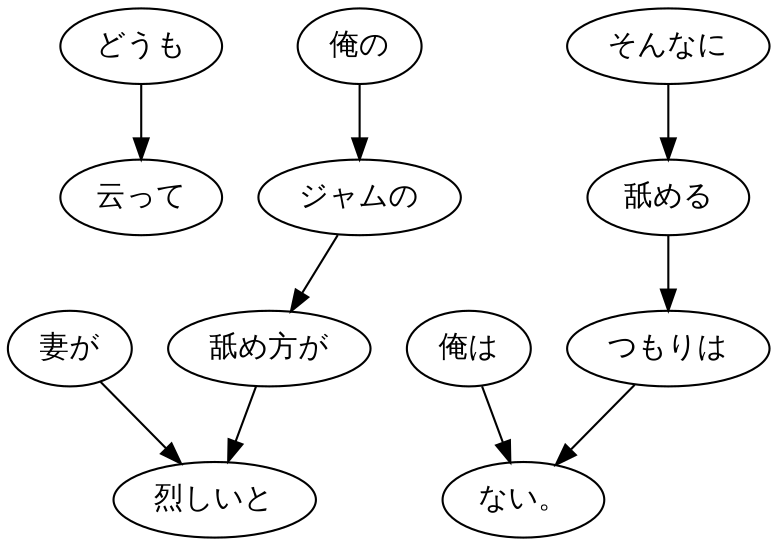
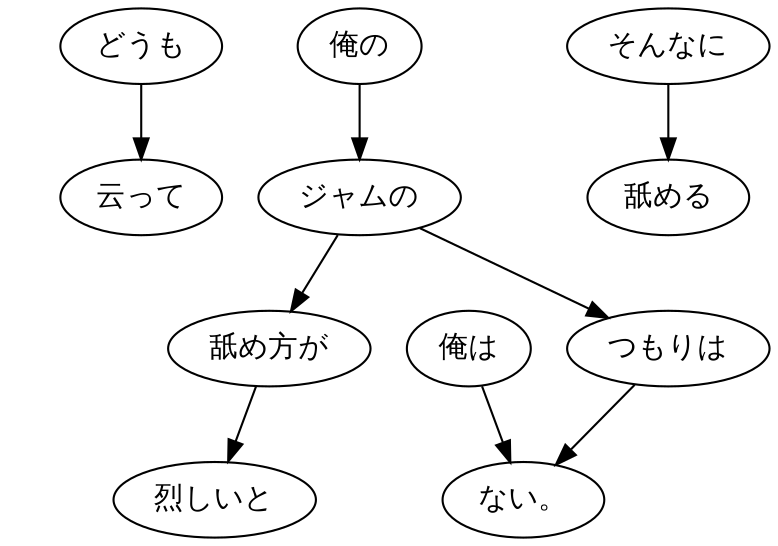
(668, 263) -> (504, 268)
(70, 349) -> none
